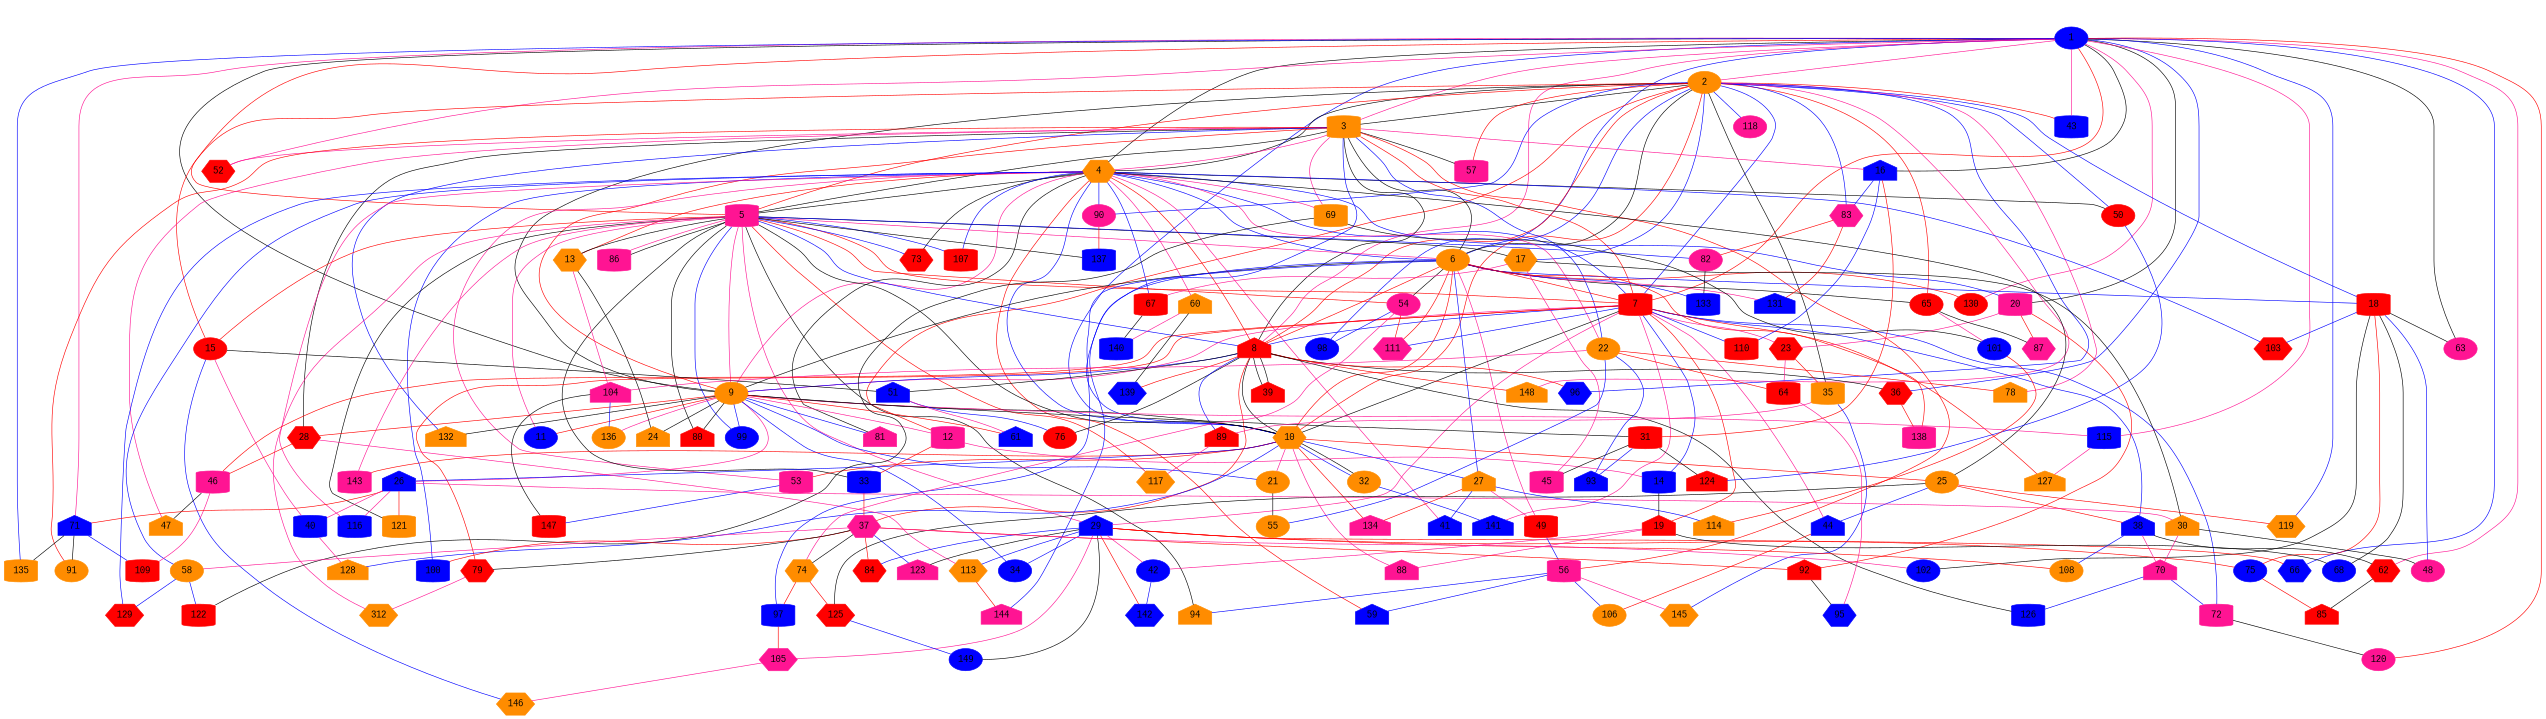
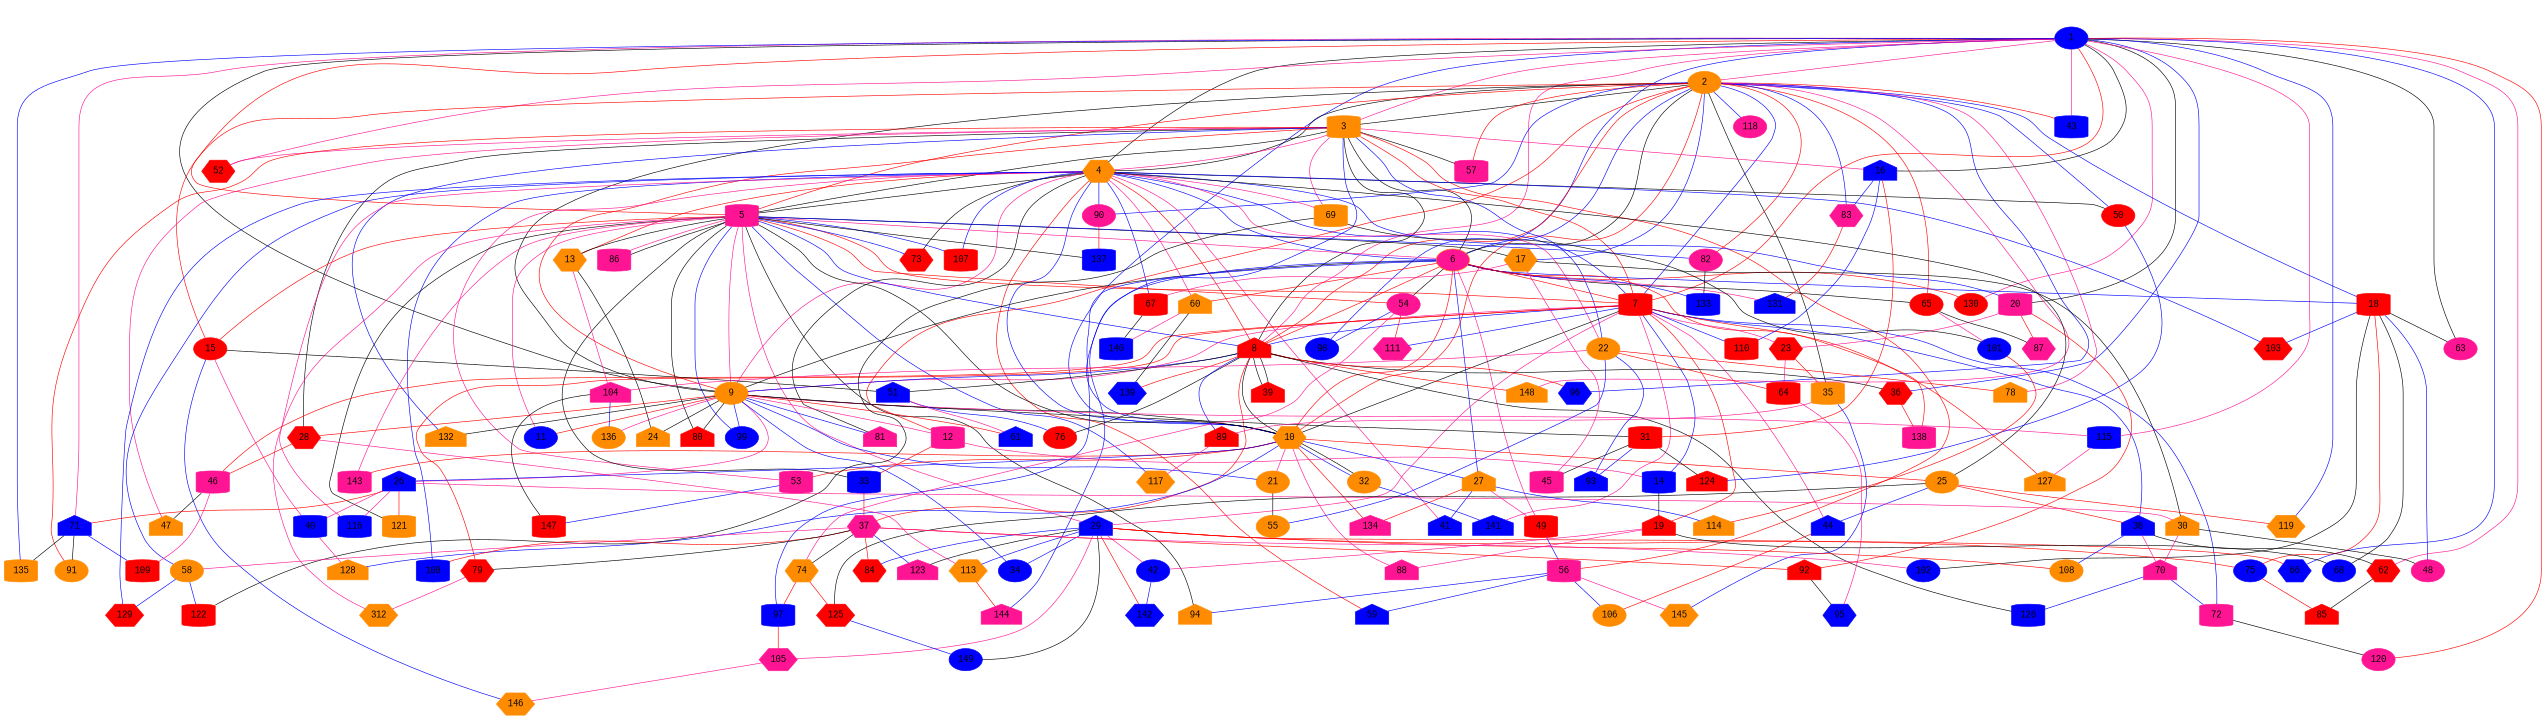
(1788, 234) -> (1798, 159)
(1453, 260) -> (1453, 260)
(1431, 308) -> (1313, 284)
(913, 365) -> (913, 365)
